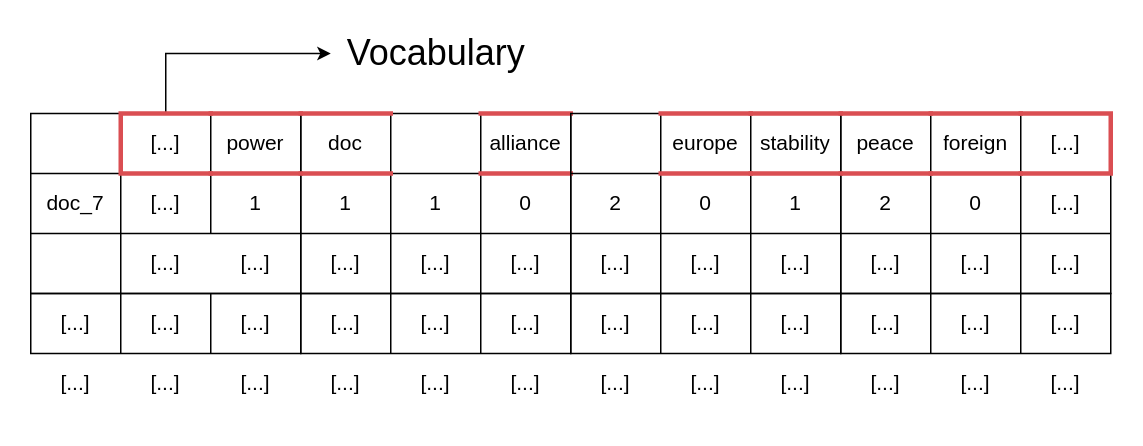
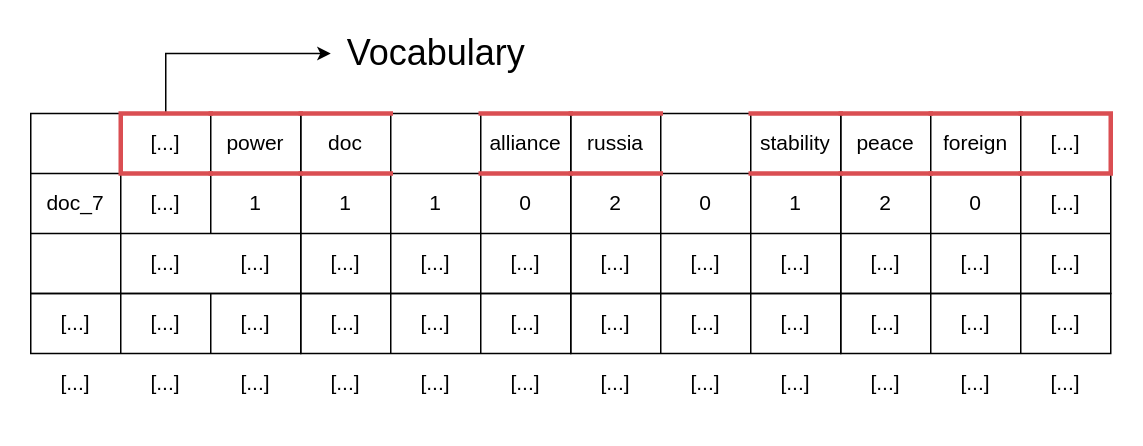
none -> (616, 143)
(706, 143) -> none
